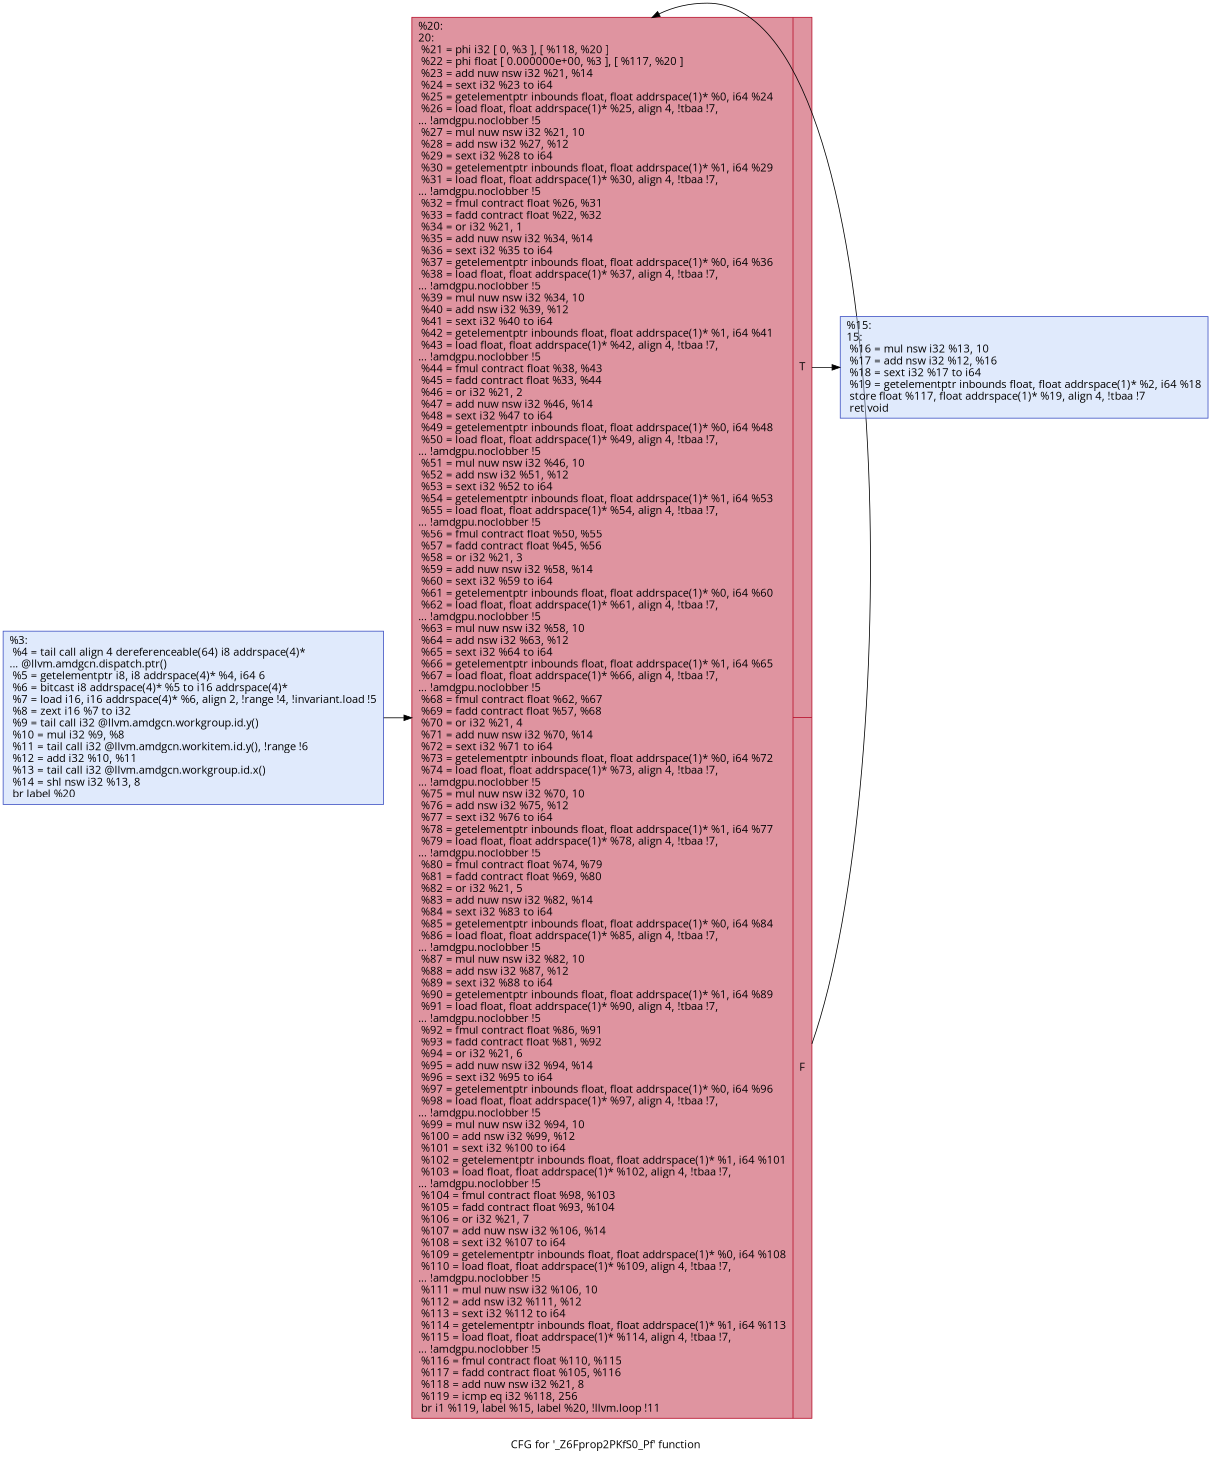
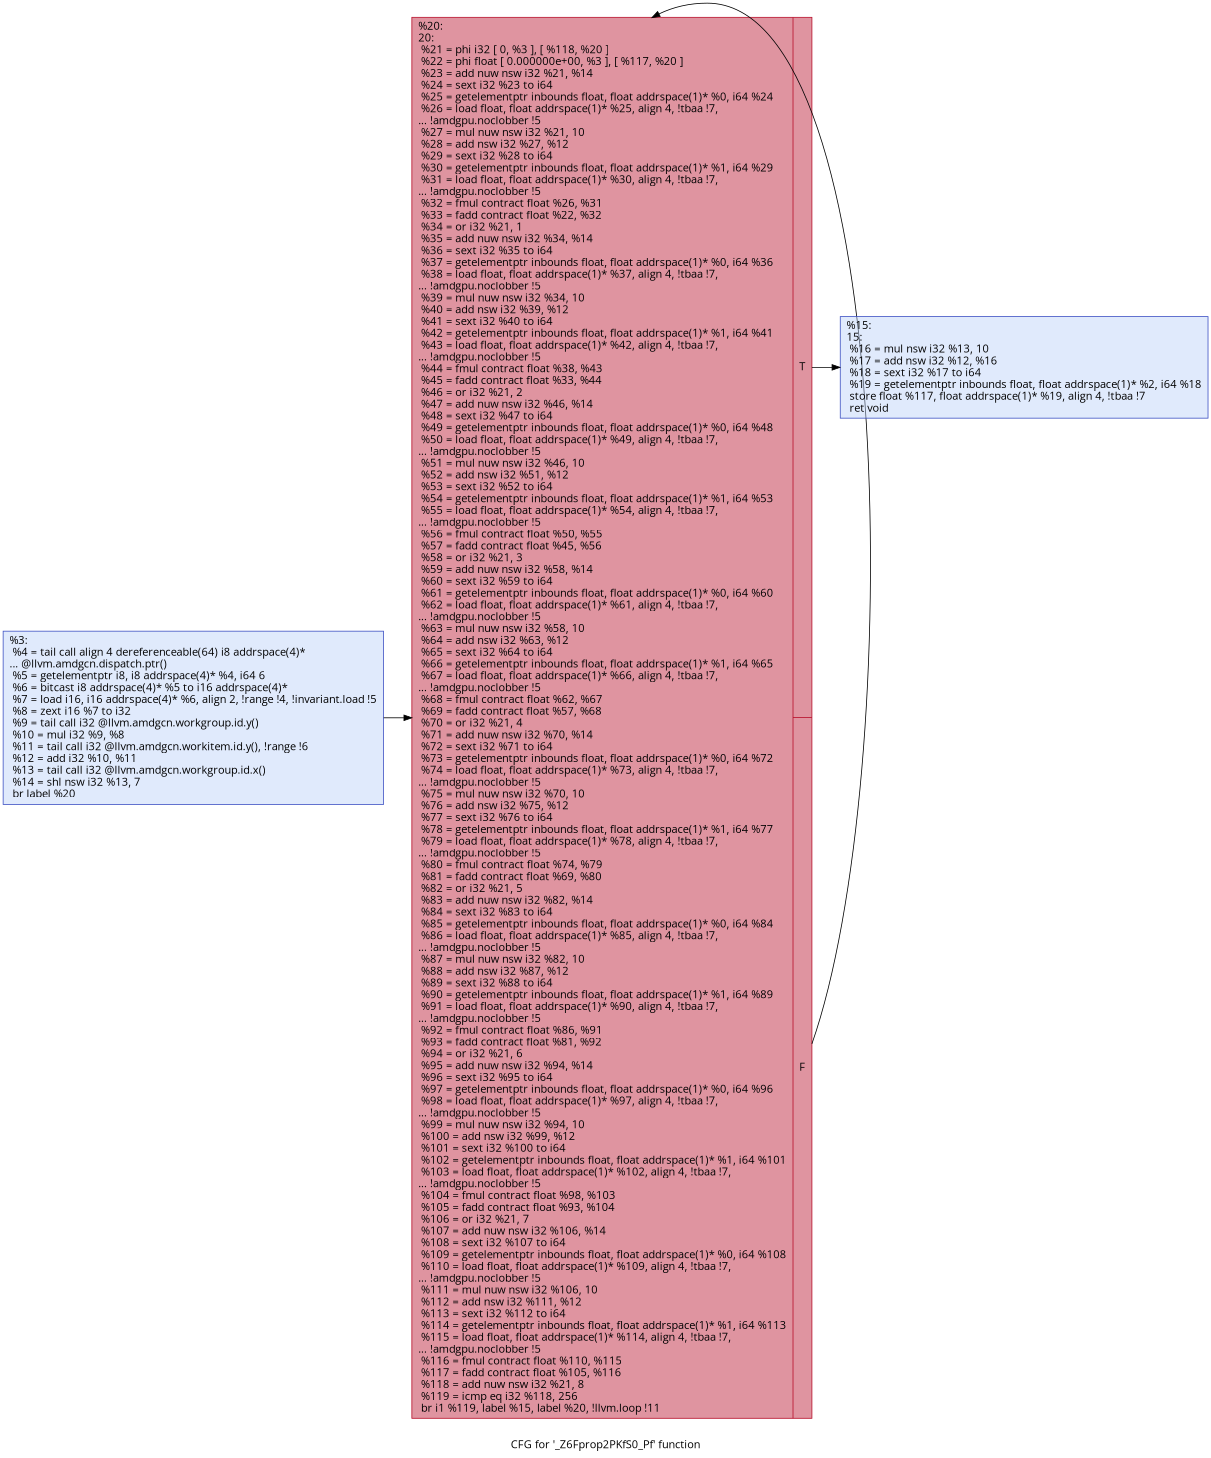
(75, 782) -> (75, 782)
